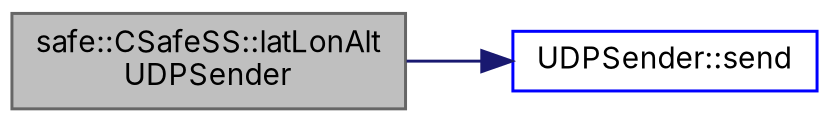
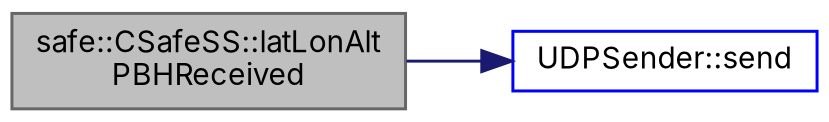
(209, 61) -> (209, 61)
